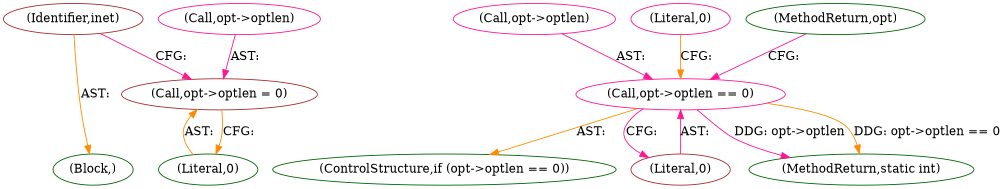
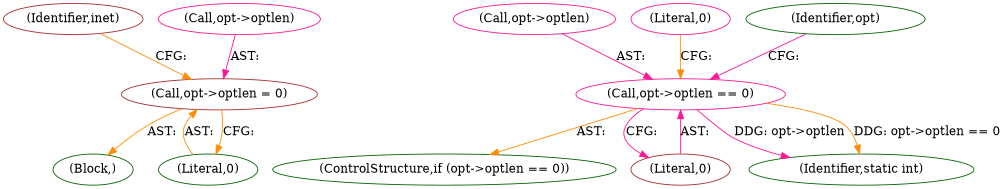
(836, 19) -> (836, 19)
(142, 54) -> (142, 54)
(79, 90) -> (147, 126)
(861, 170) -> (861, 170)
